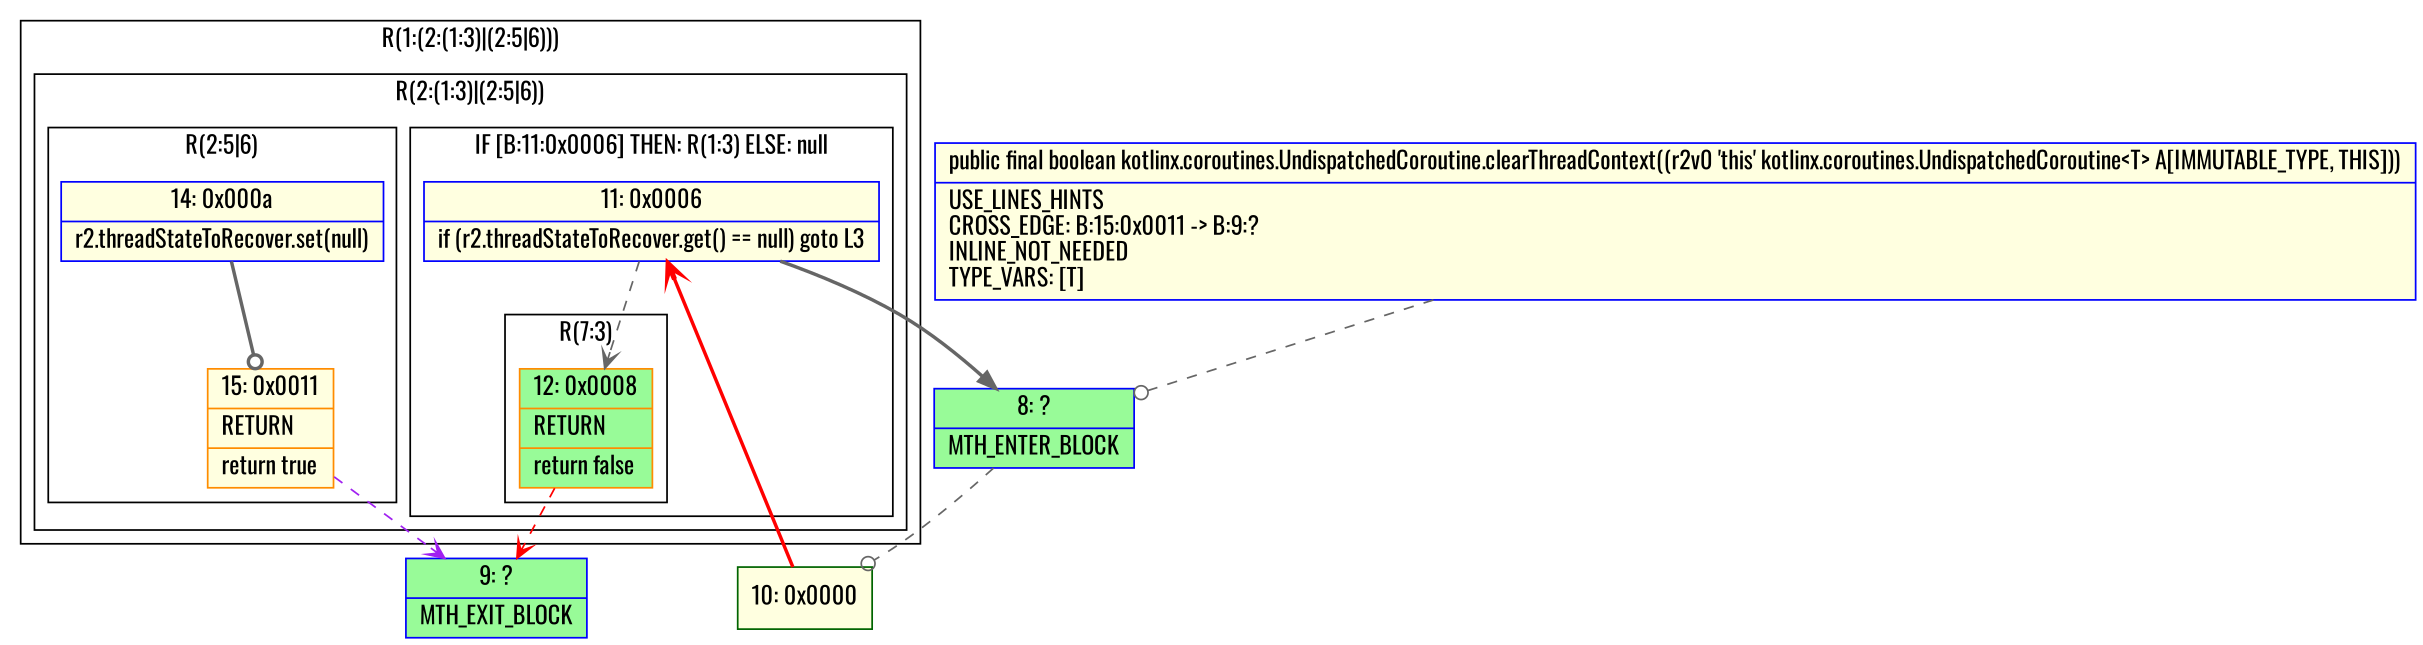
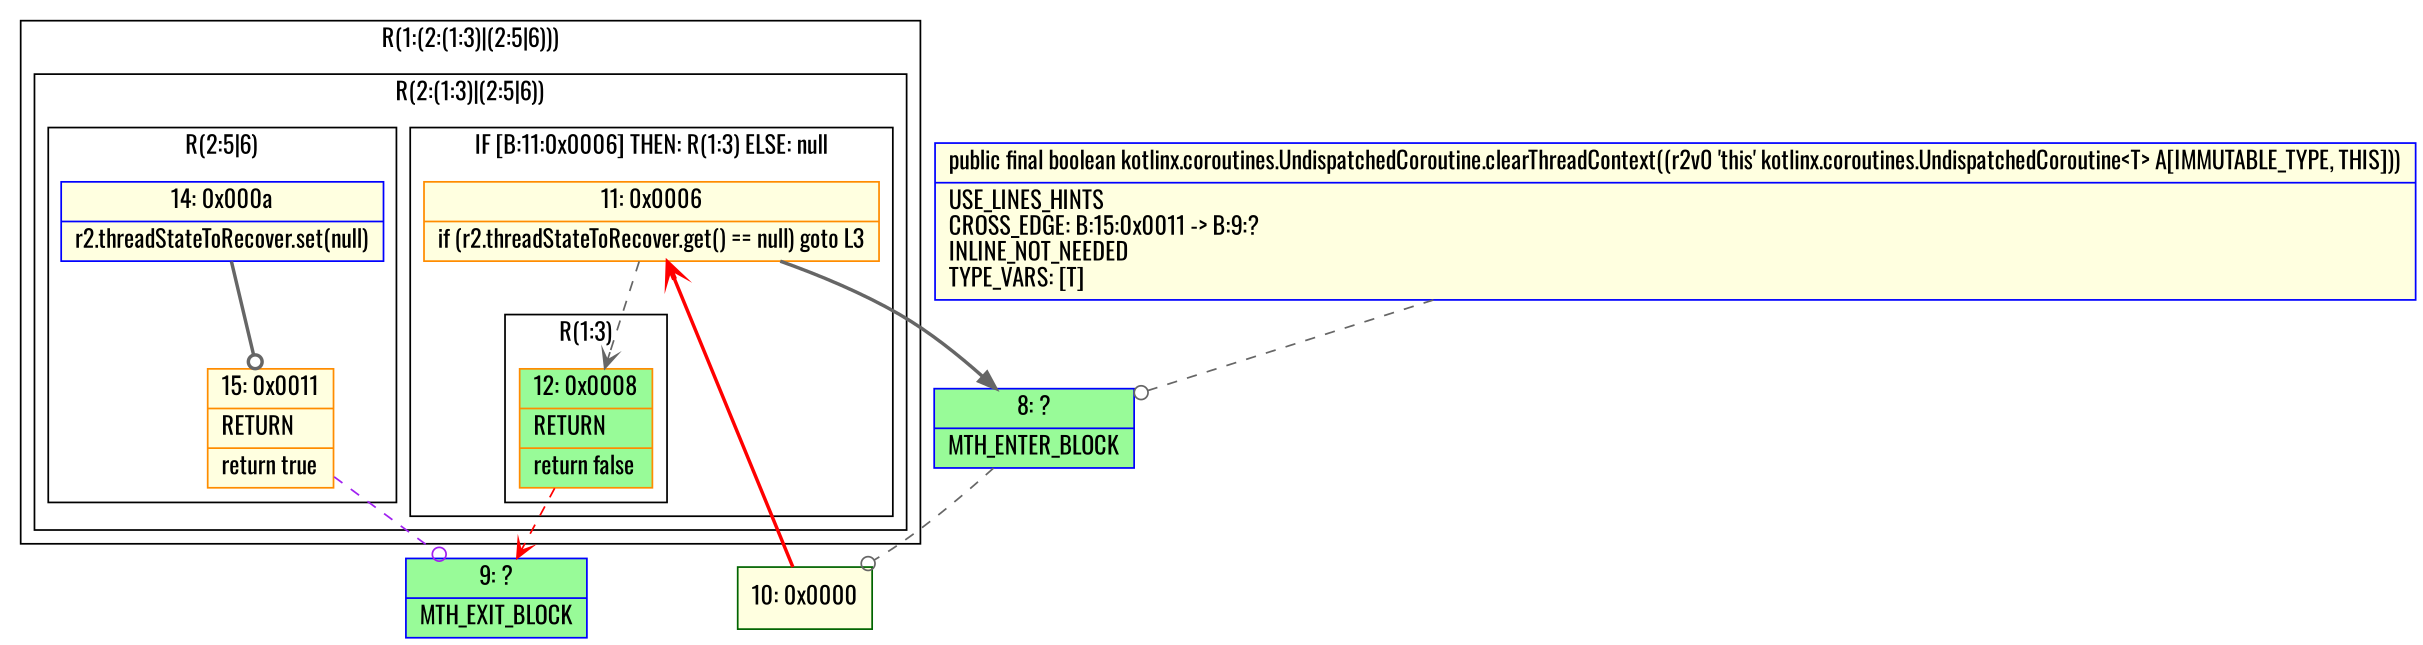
(652, 221) -> (652, 221)
(586, 334) -> (586, 334)
(385, 514) -> (384, 513)
